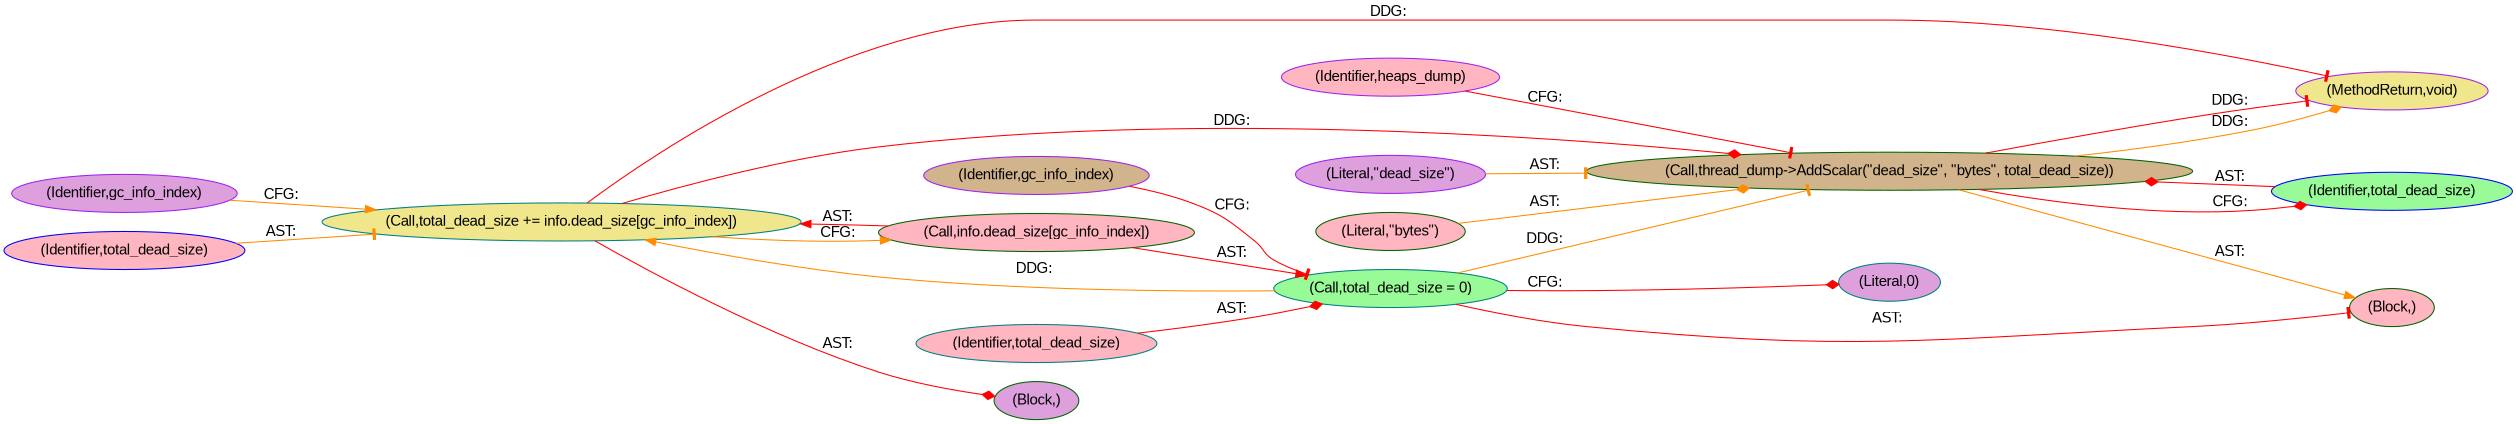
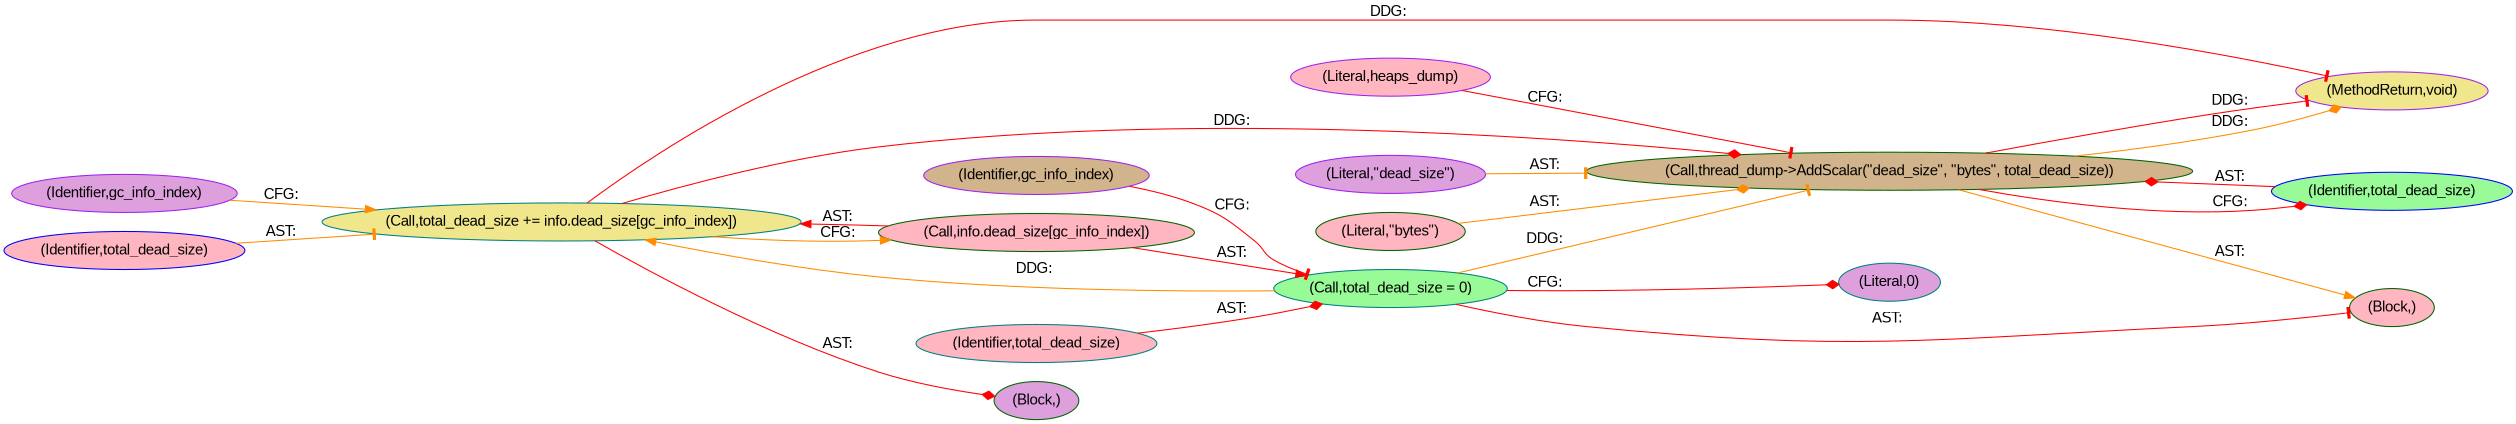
(1391, 77) -> (1391, 77)
